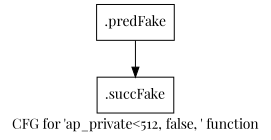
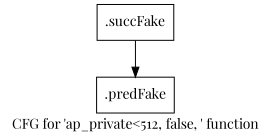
(135, 54) -> (135, 54)
